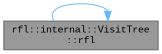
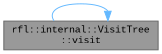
(81, 35) -> (81, 35)
